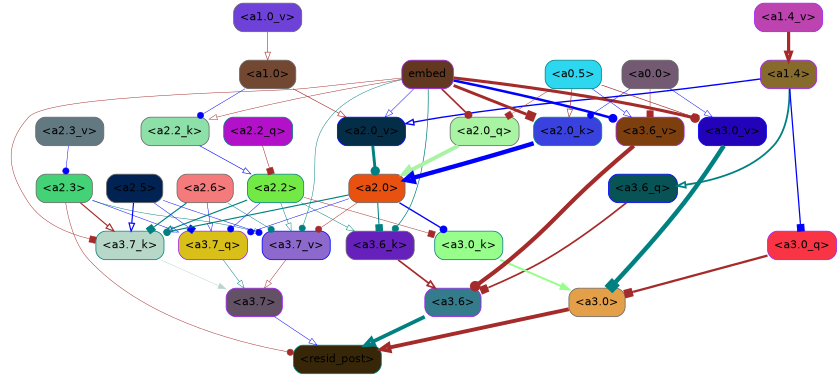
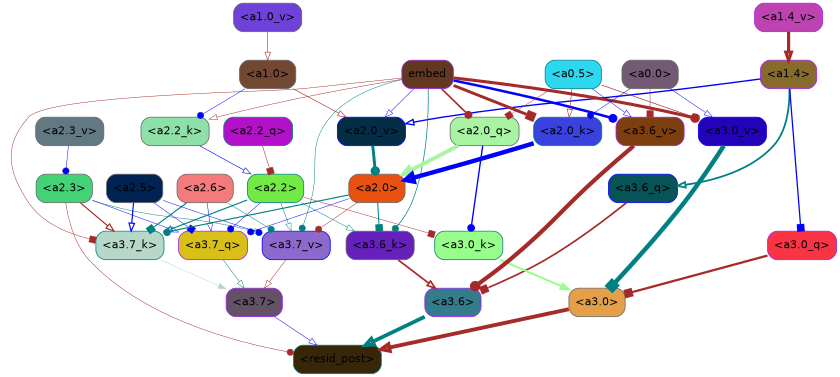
(420, 215) -> (477, 185)
